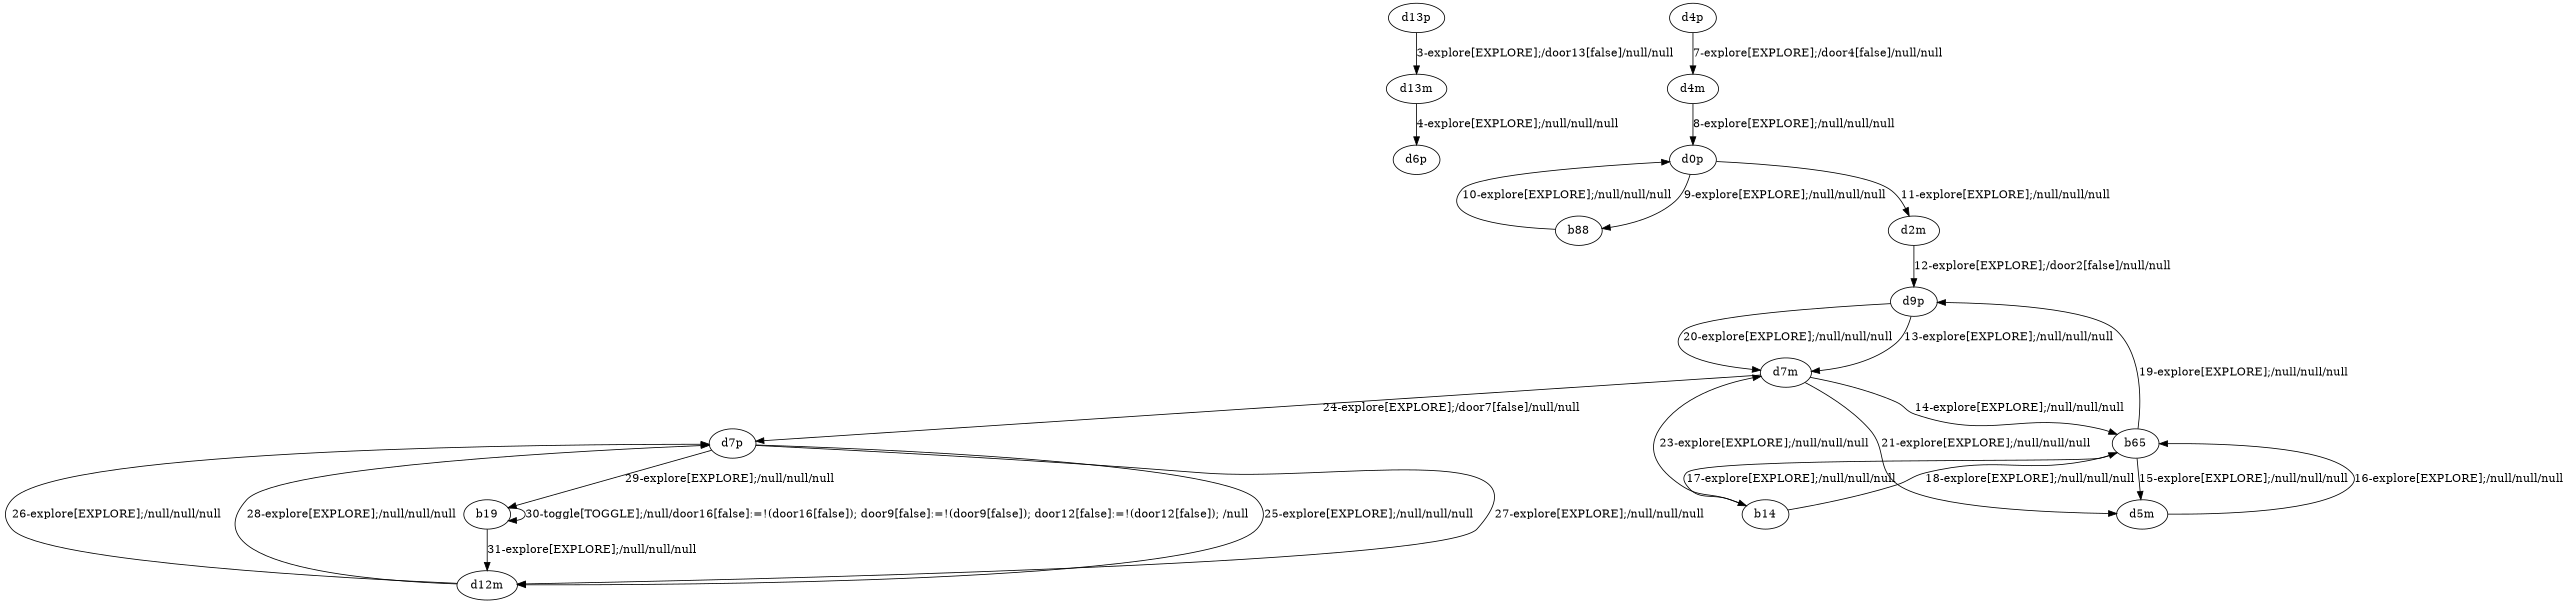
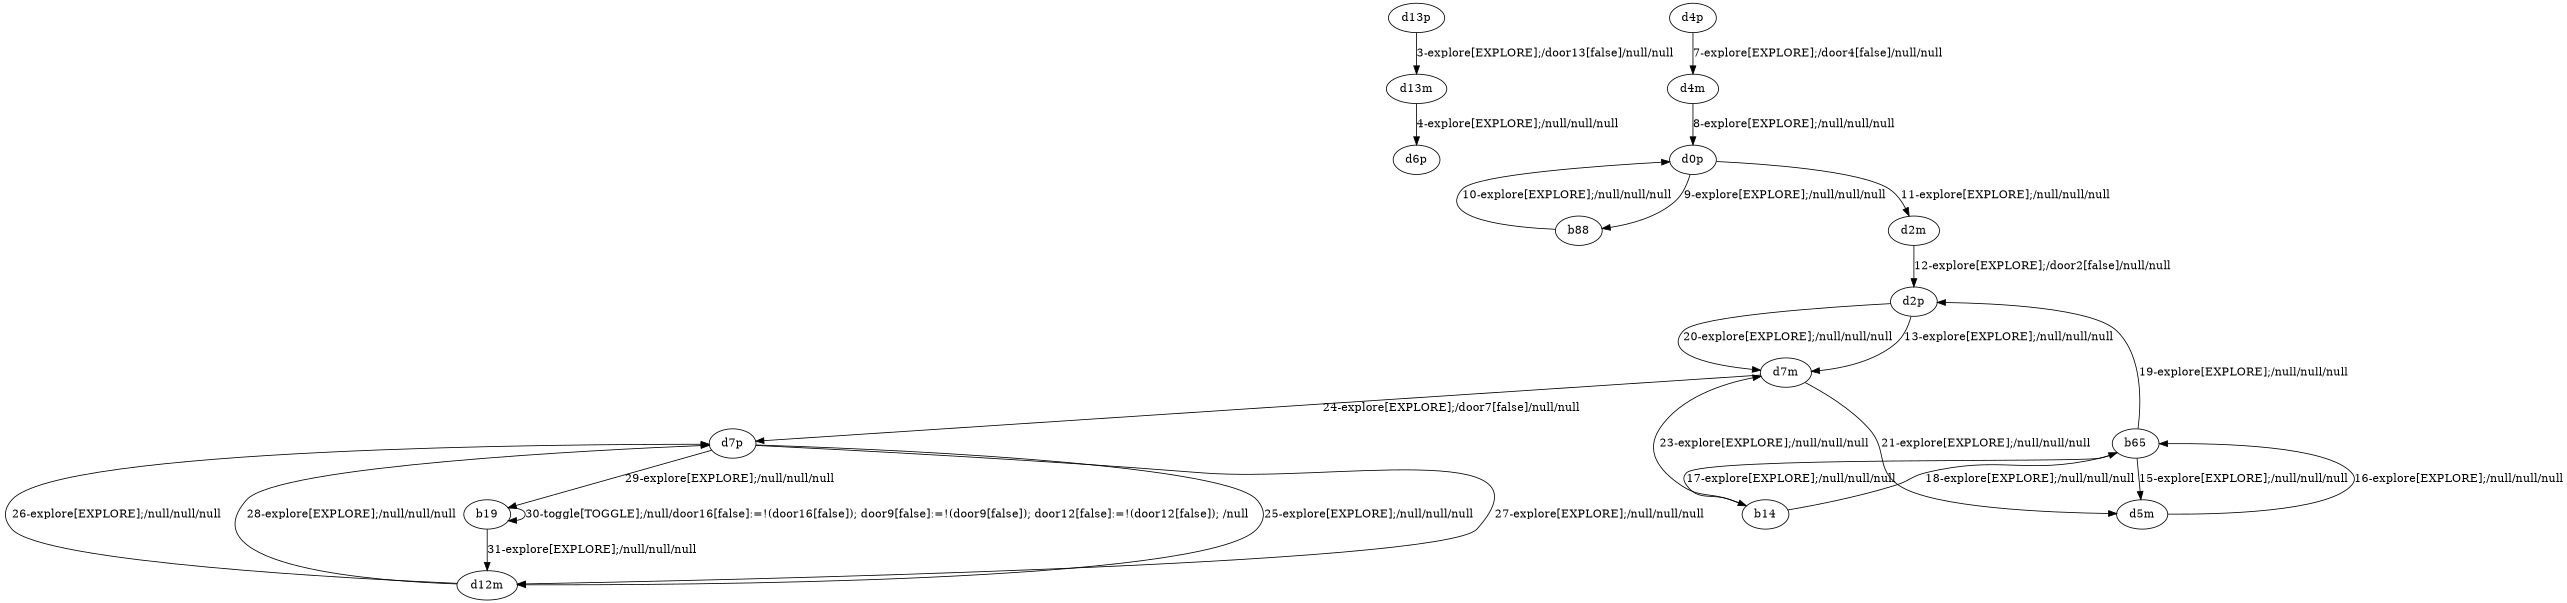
(1914, 302) -> (1914, 302)
(1956, 424) -> none
